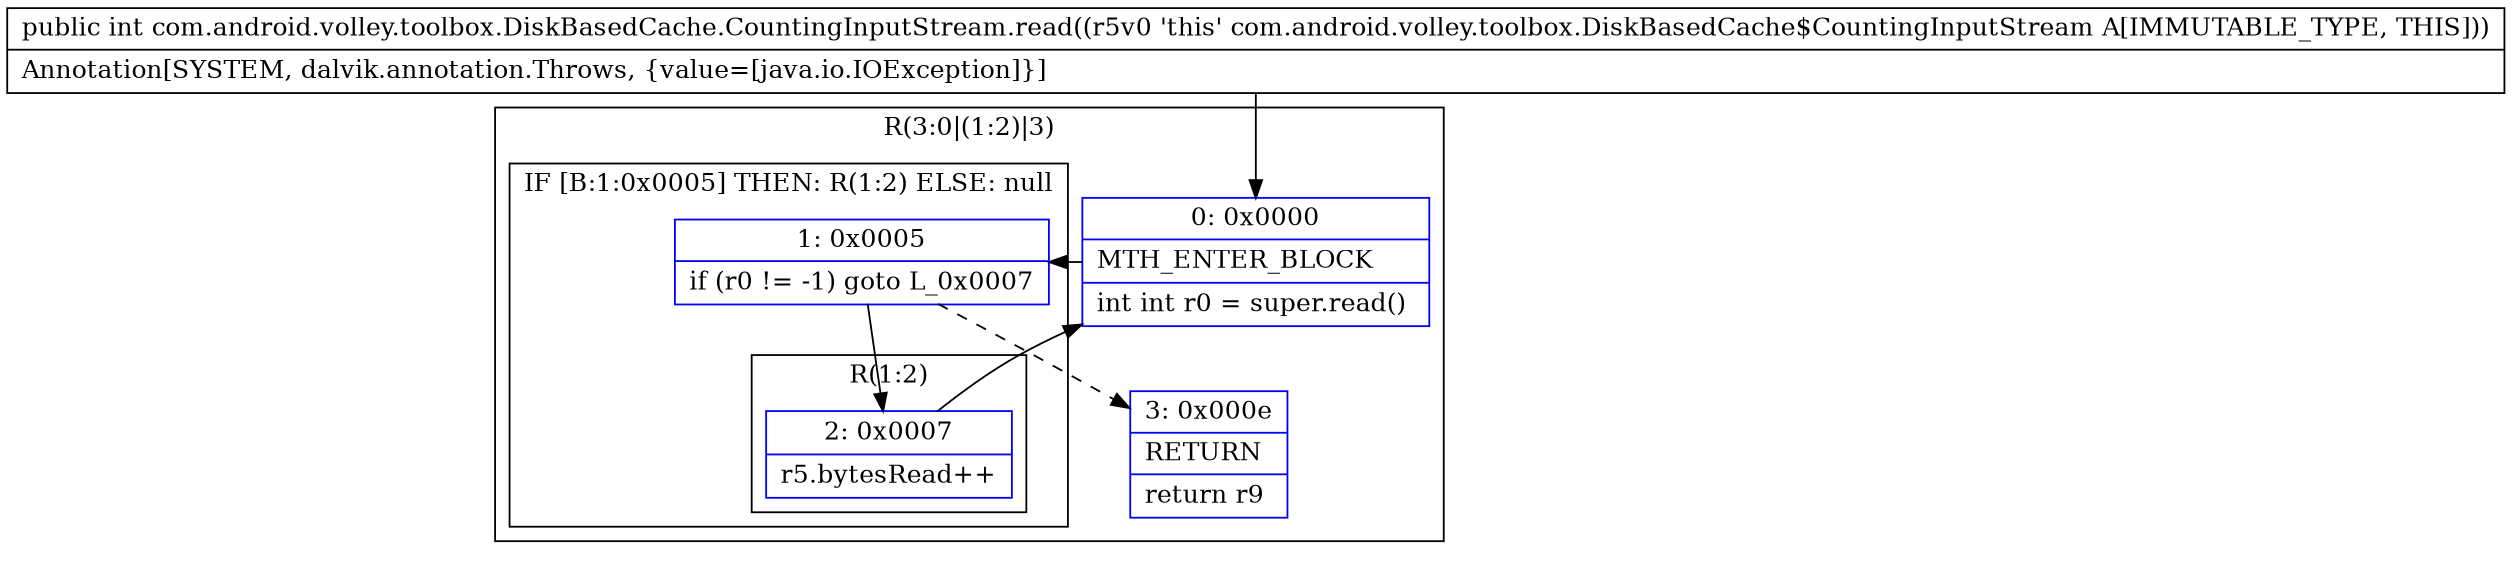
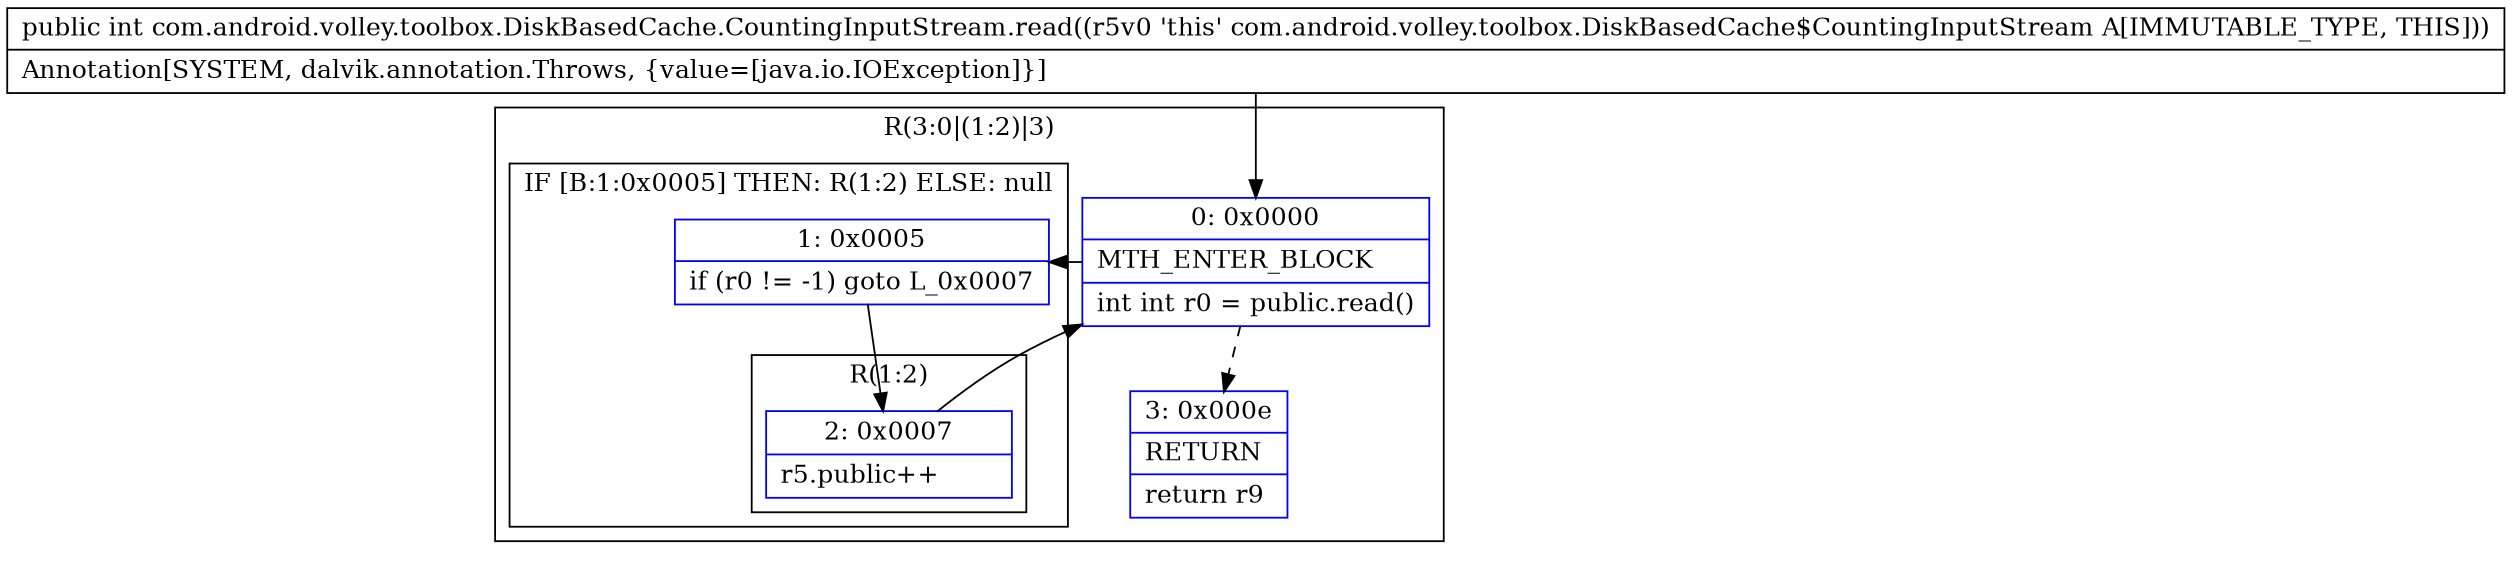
(1252, 304) -> (1256, 304)
(1013, 344) -> (1234, 350)
(889, 475) -> (860, 475)
